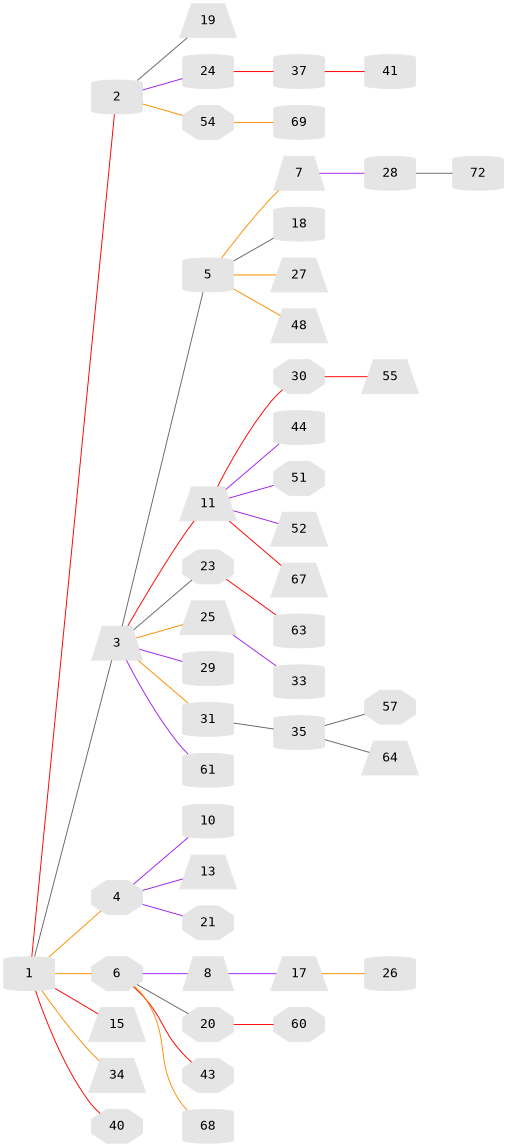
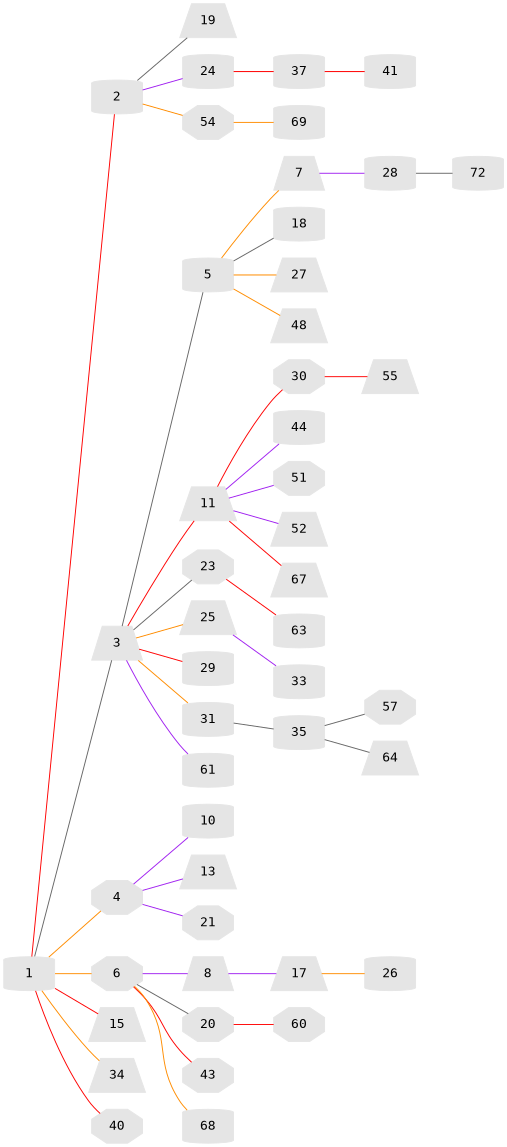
(161, 655) -> (161, 655)
